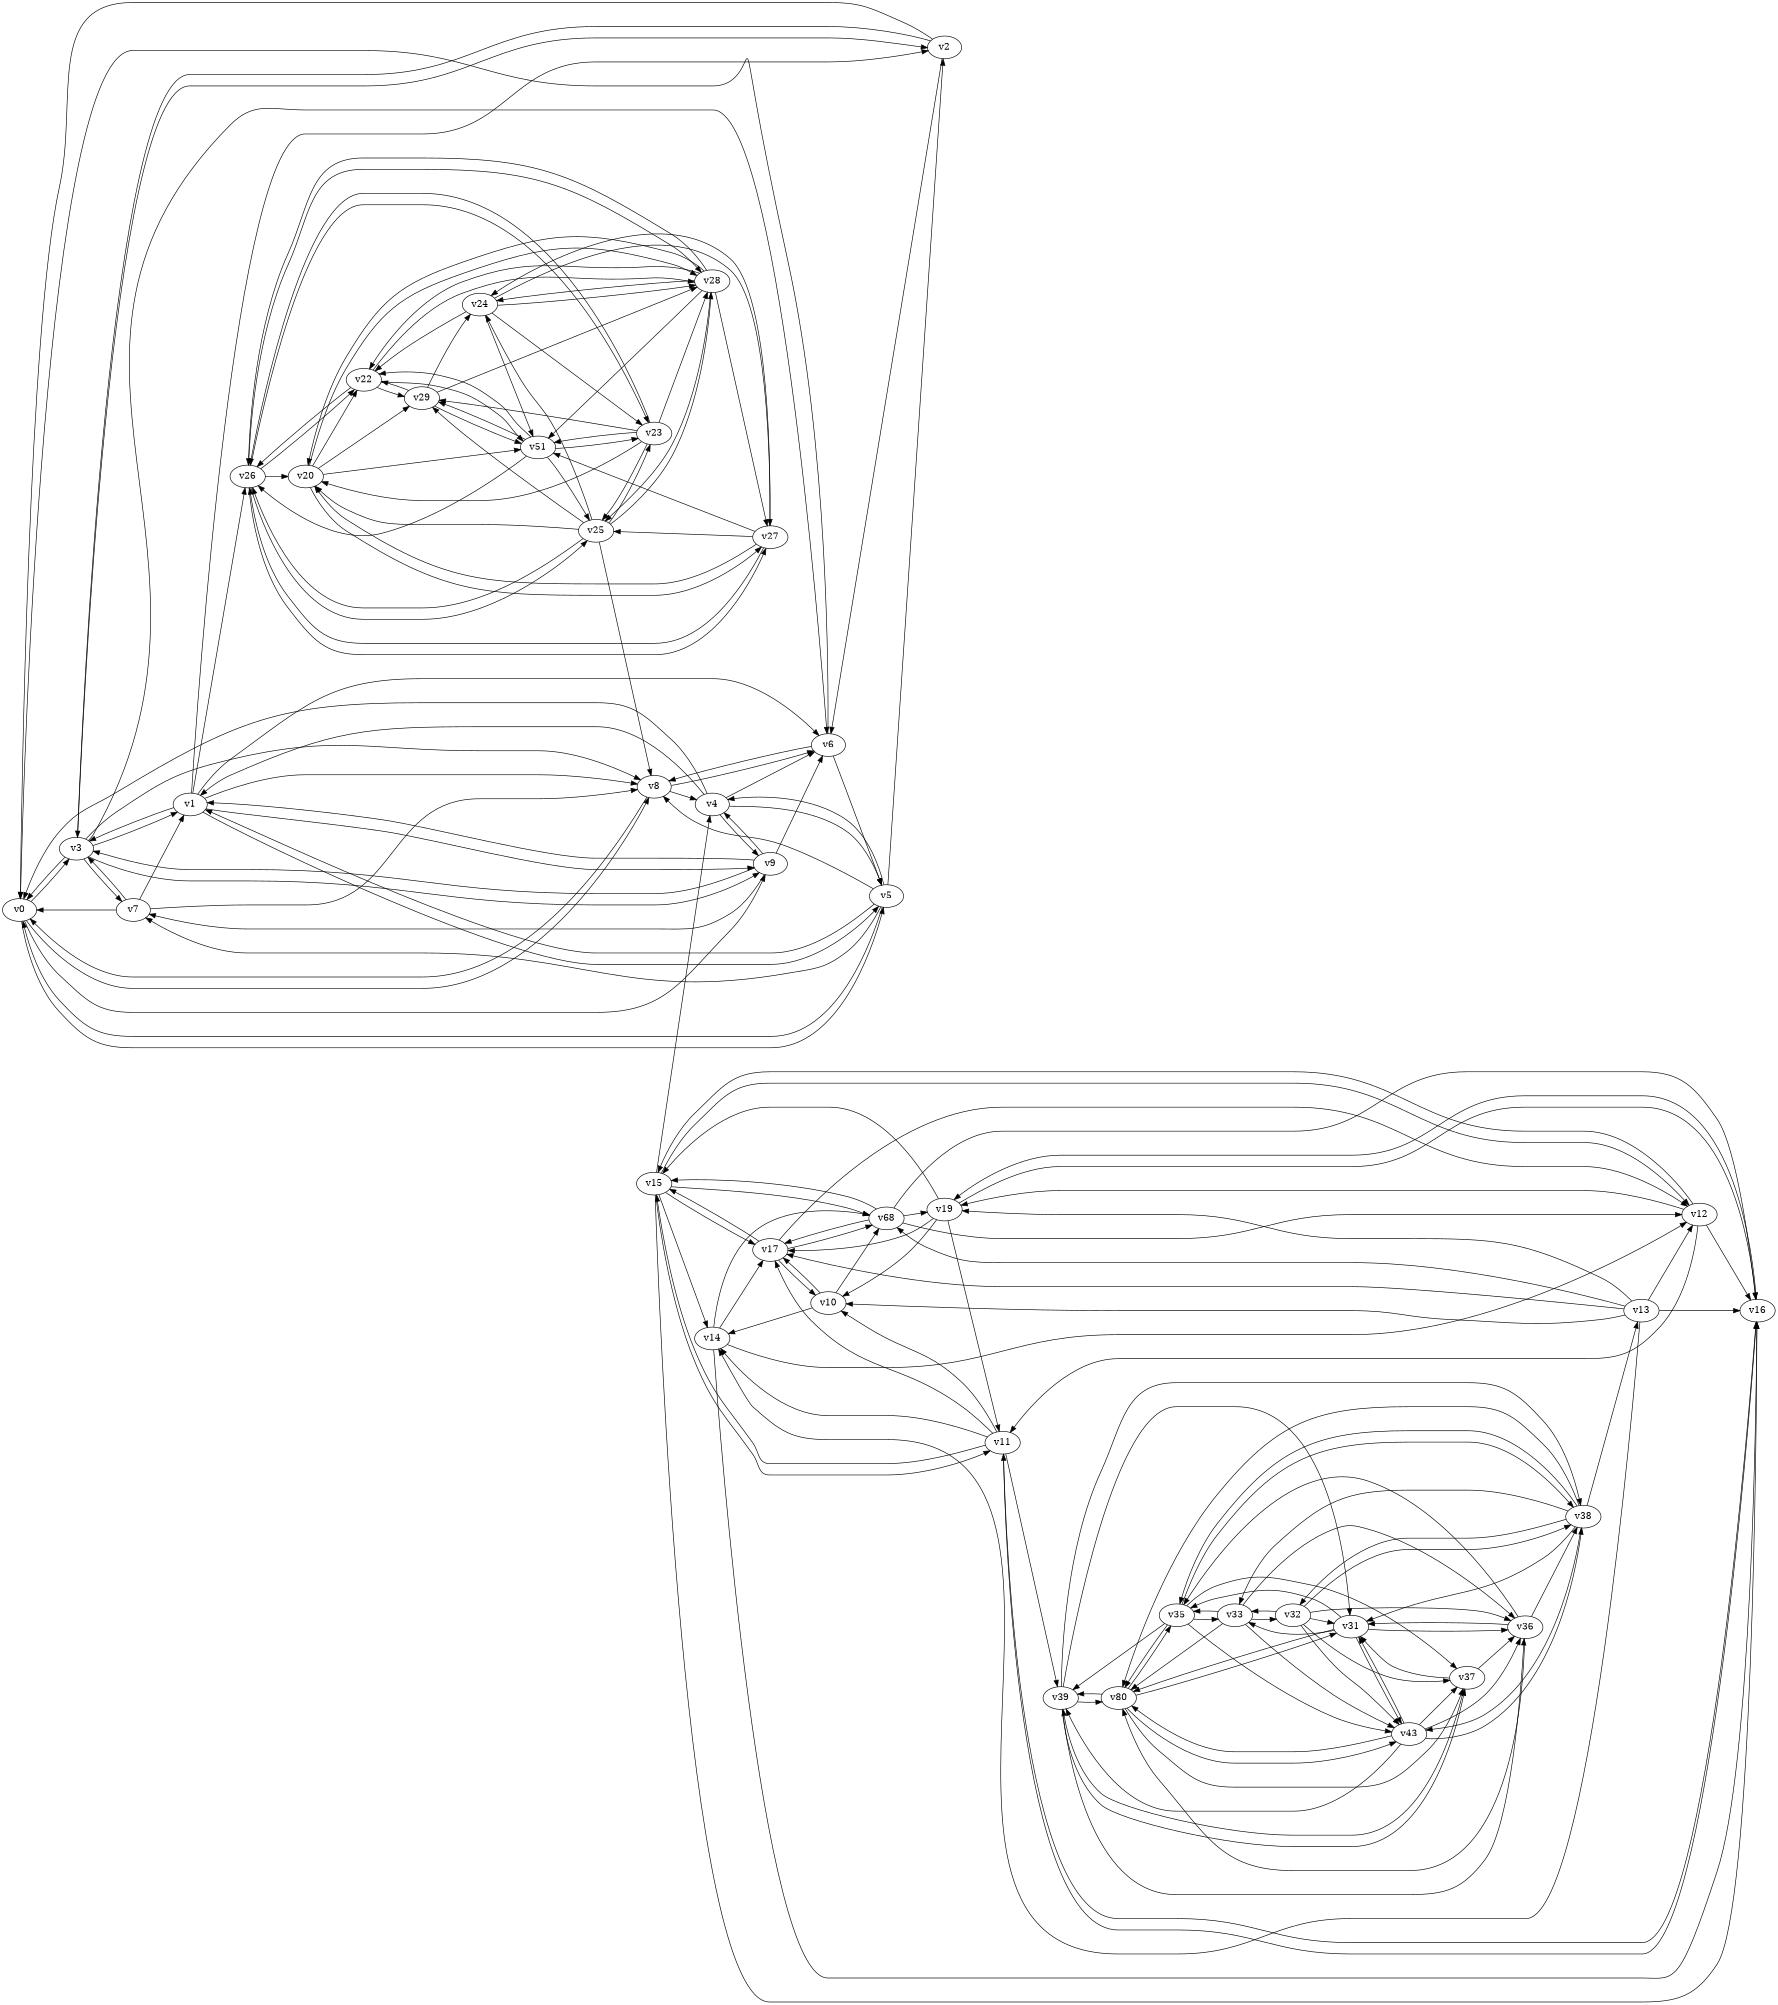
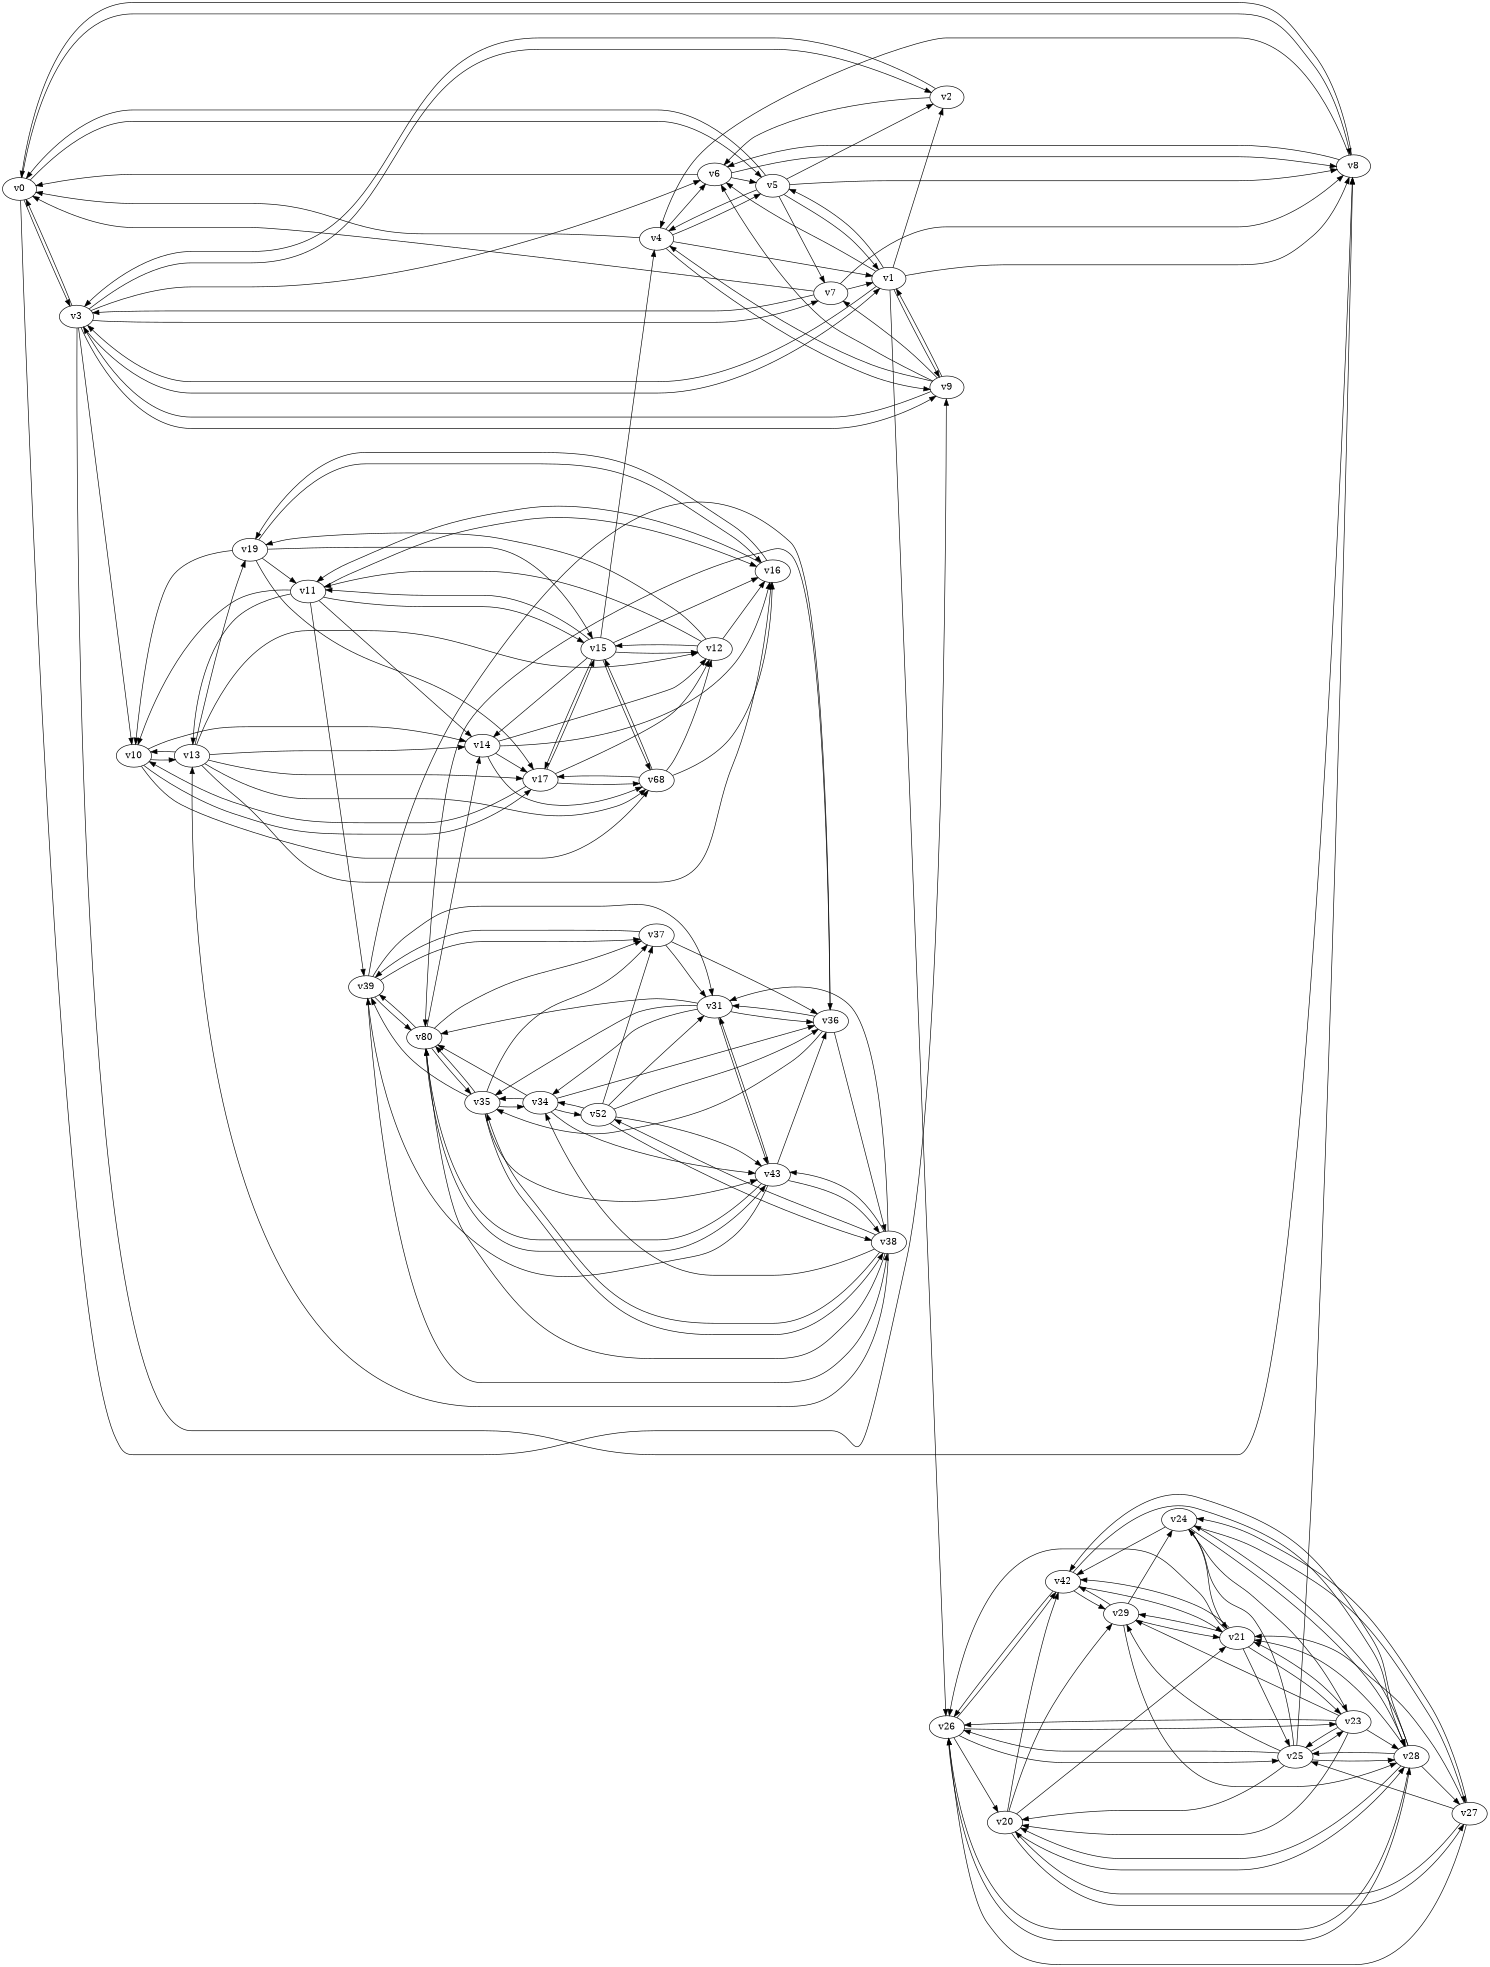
(81, 28) -> none
(364, 380) -> (1063, 1582)
(538, 447) -> (1237, 1638)
none -> (105, 533)
(476, 655) -> none
none -> (160, 760)
(912, 1214) -> none
(874, 1363) -> (214, 650)
(1235, 1615) -> (540, 1103)
(1293, 1615) -> (599, 1115)
(1234, 1667) -> (453, 895)
(1436, 1708) -> none
